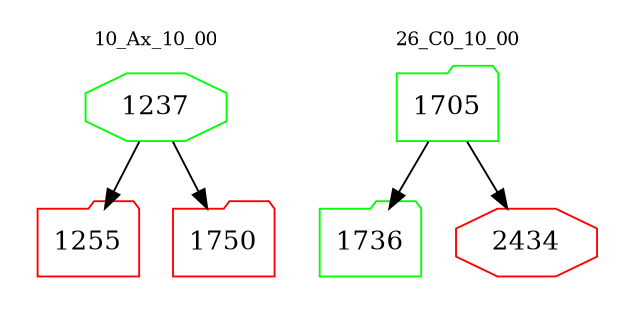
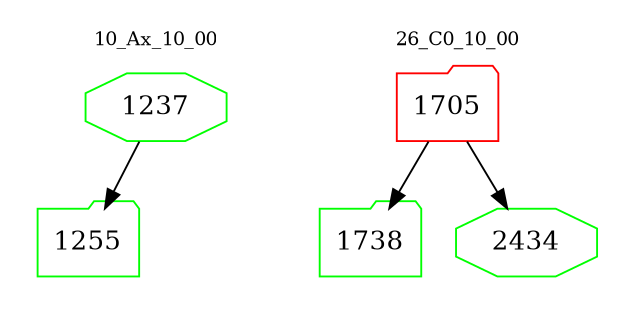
(448, 107) -> (448, 107)
(88, 243) -> (88, 243)
(224, 243) -> none
(370, 243) -> (370, 243)
(527, 243) -> (527, 243)
